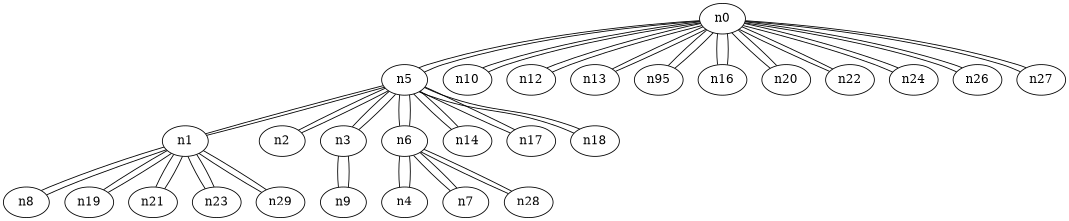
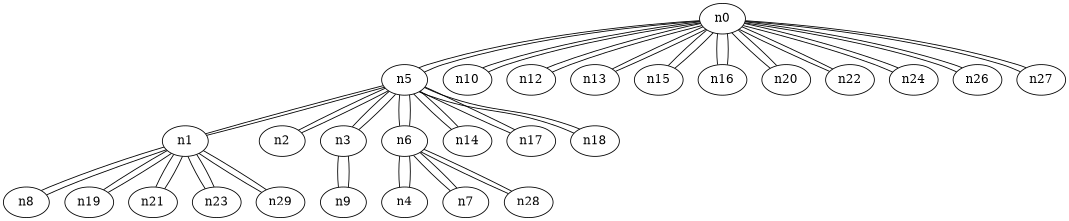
(659, 80) -> (659, 80)
